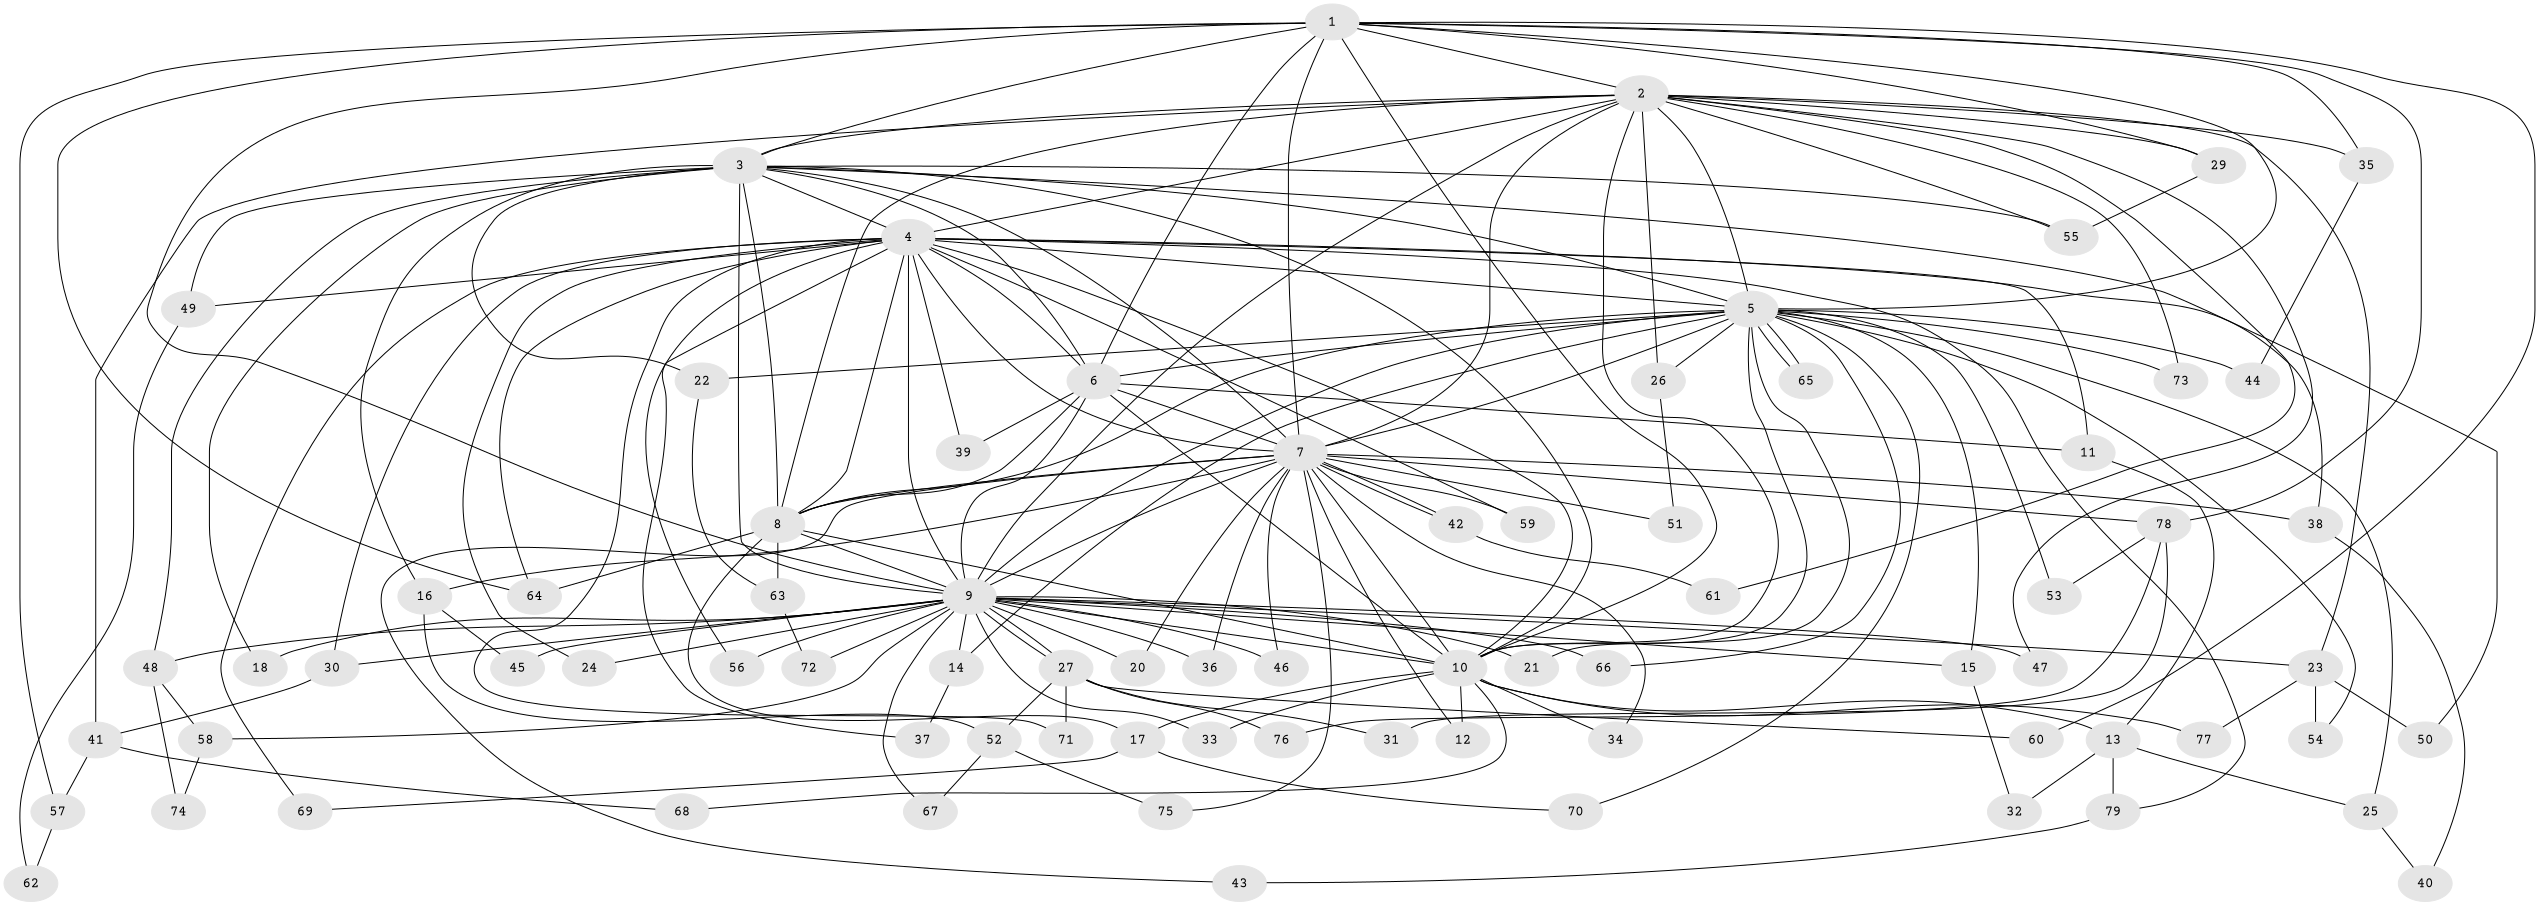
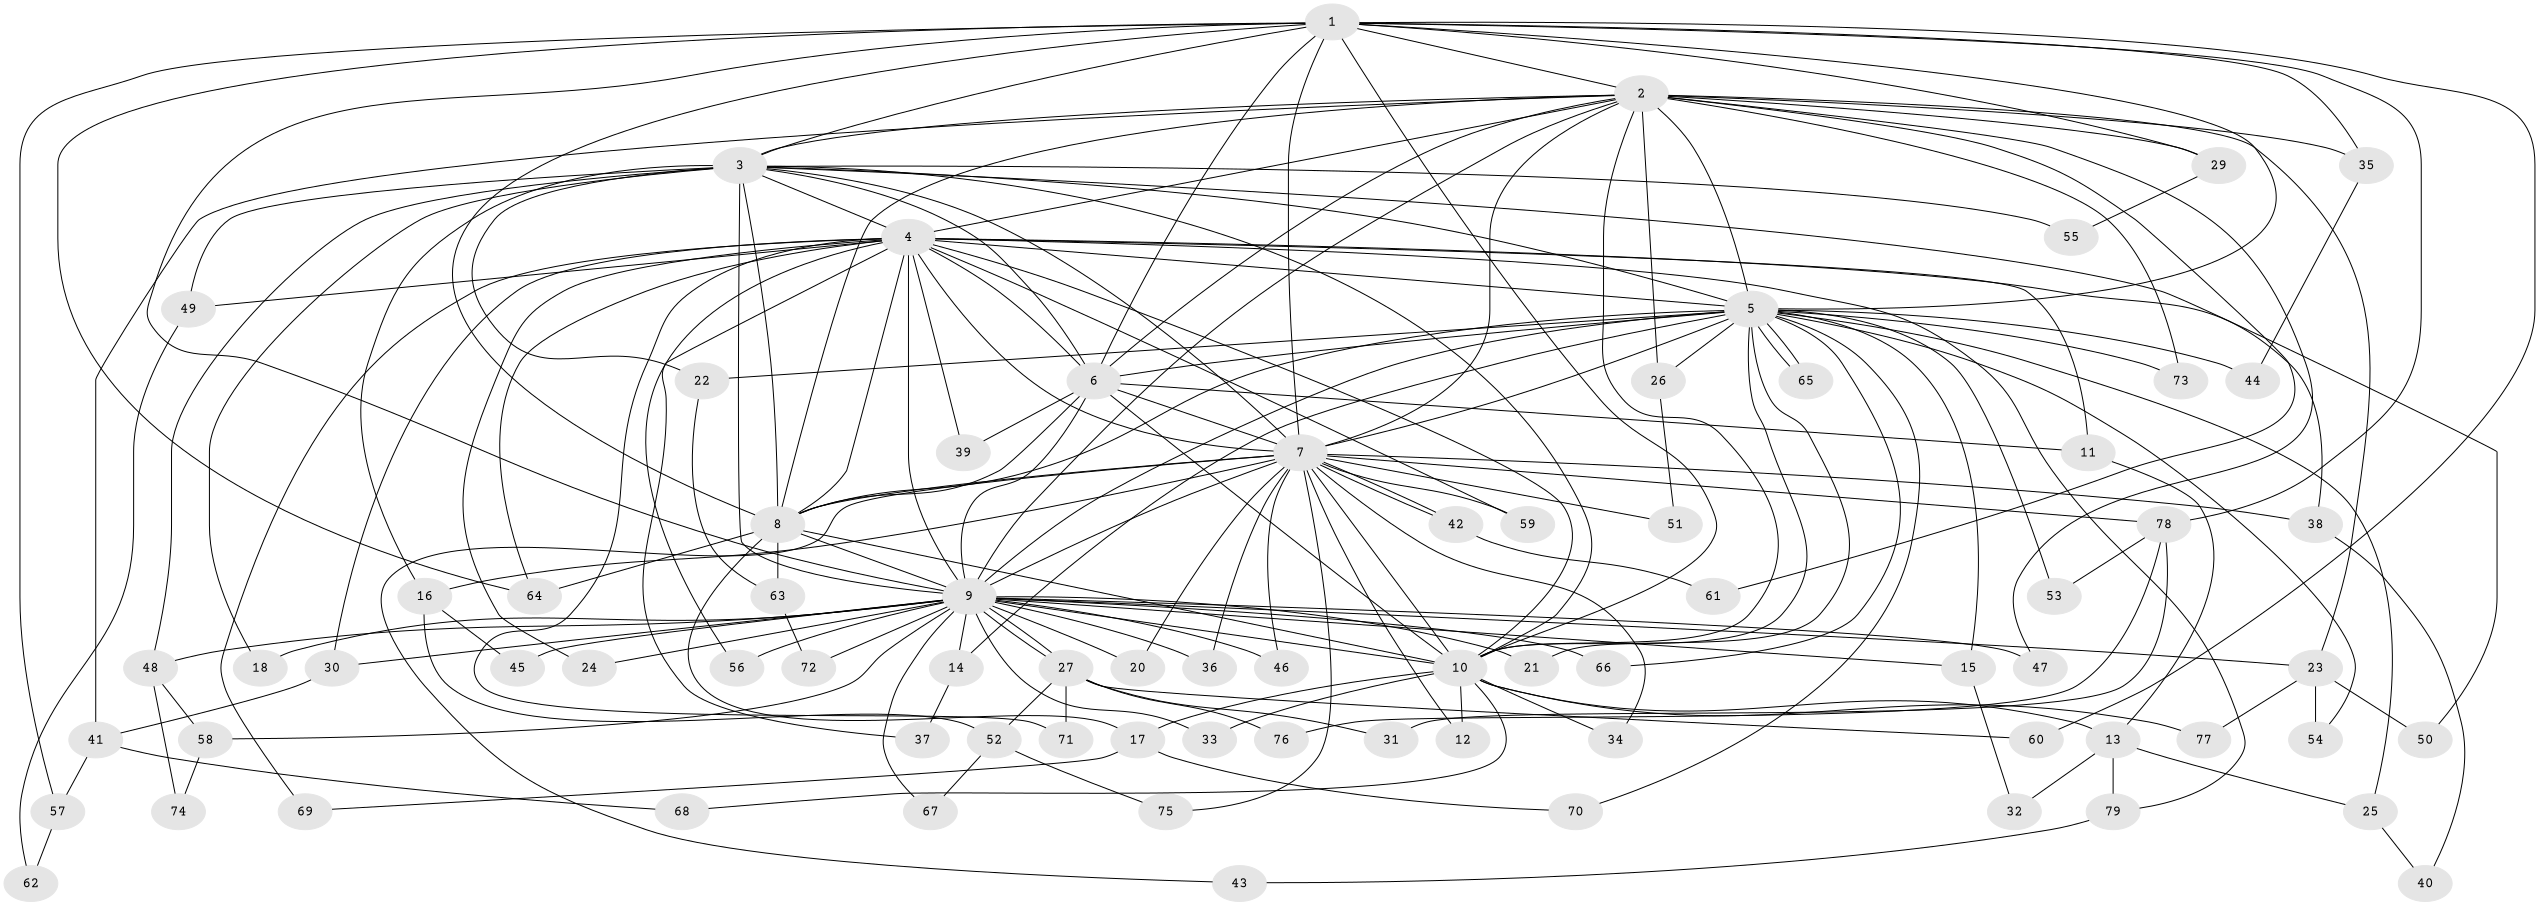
none -> (650, 124)
(1859, 161) -> (1357, 189)
